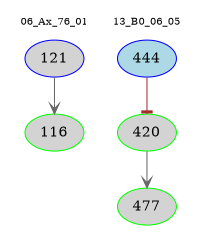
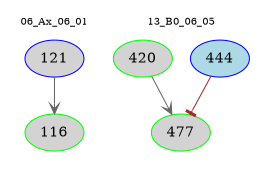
(54, 22) -> (54, 22)
(147, 93) -> (202, 93)
